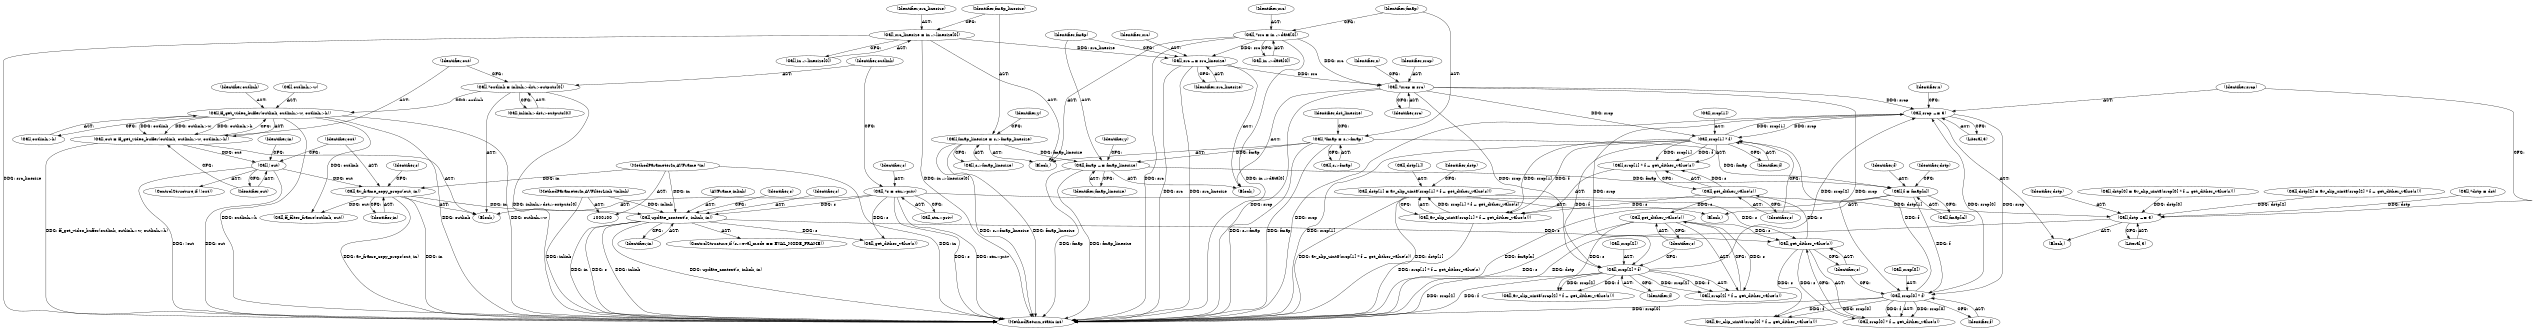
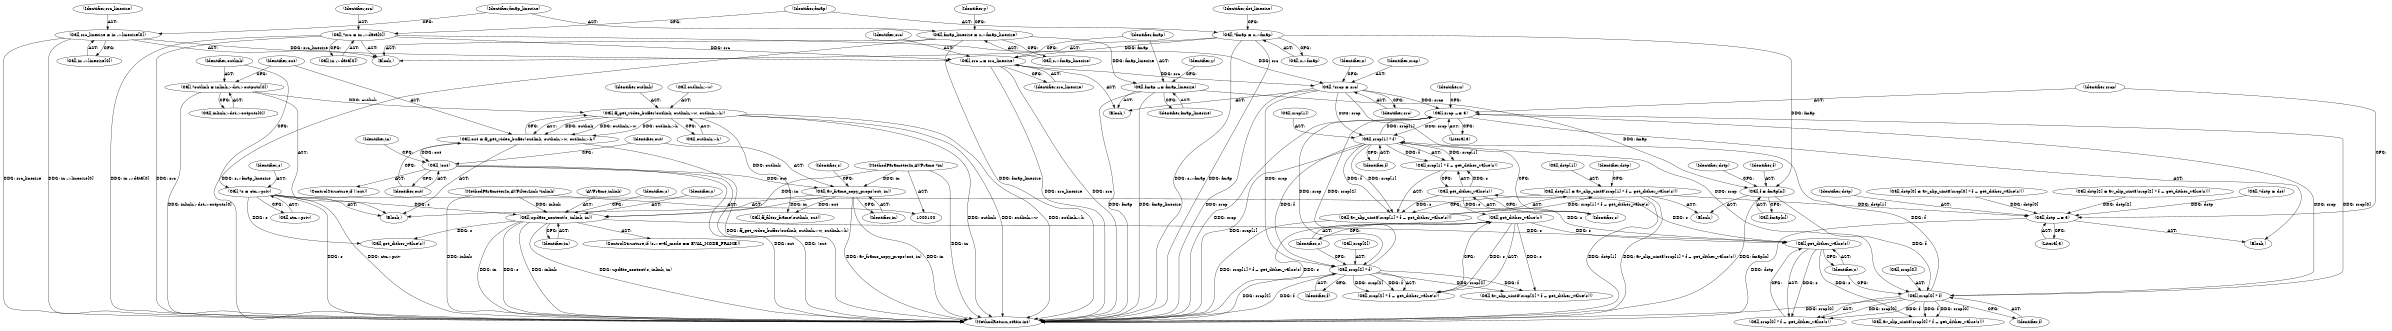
(1225, 152) -> (1117, 47)
